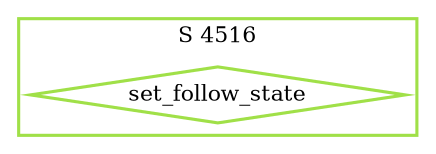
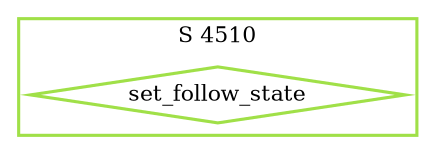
(218, 37) -> (218, 37)
